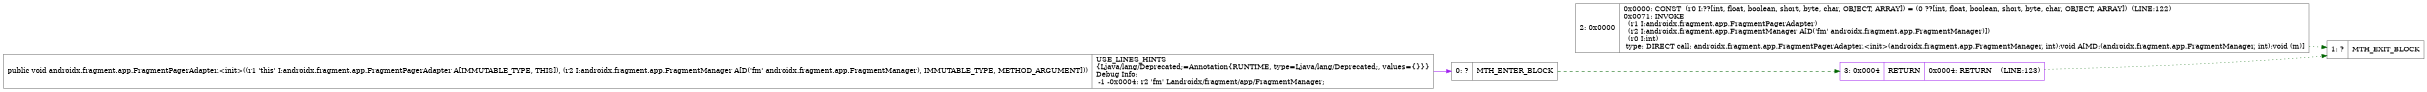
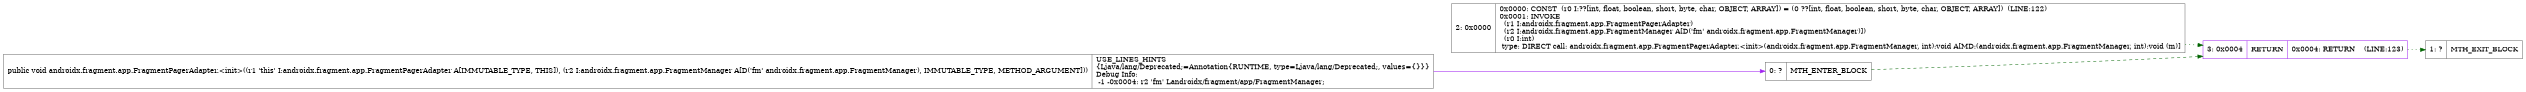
(1656, 17) -> (1532, 17)
(2315, 47) -> (2191, 45)
